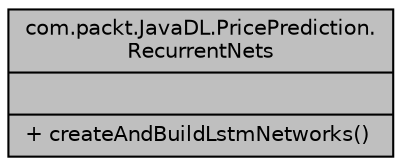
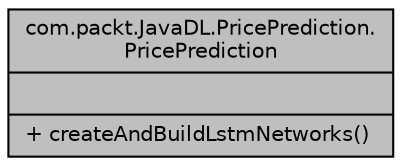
(201, 52) -> (201, 52)
